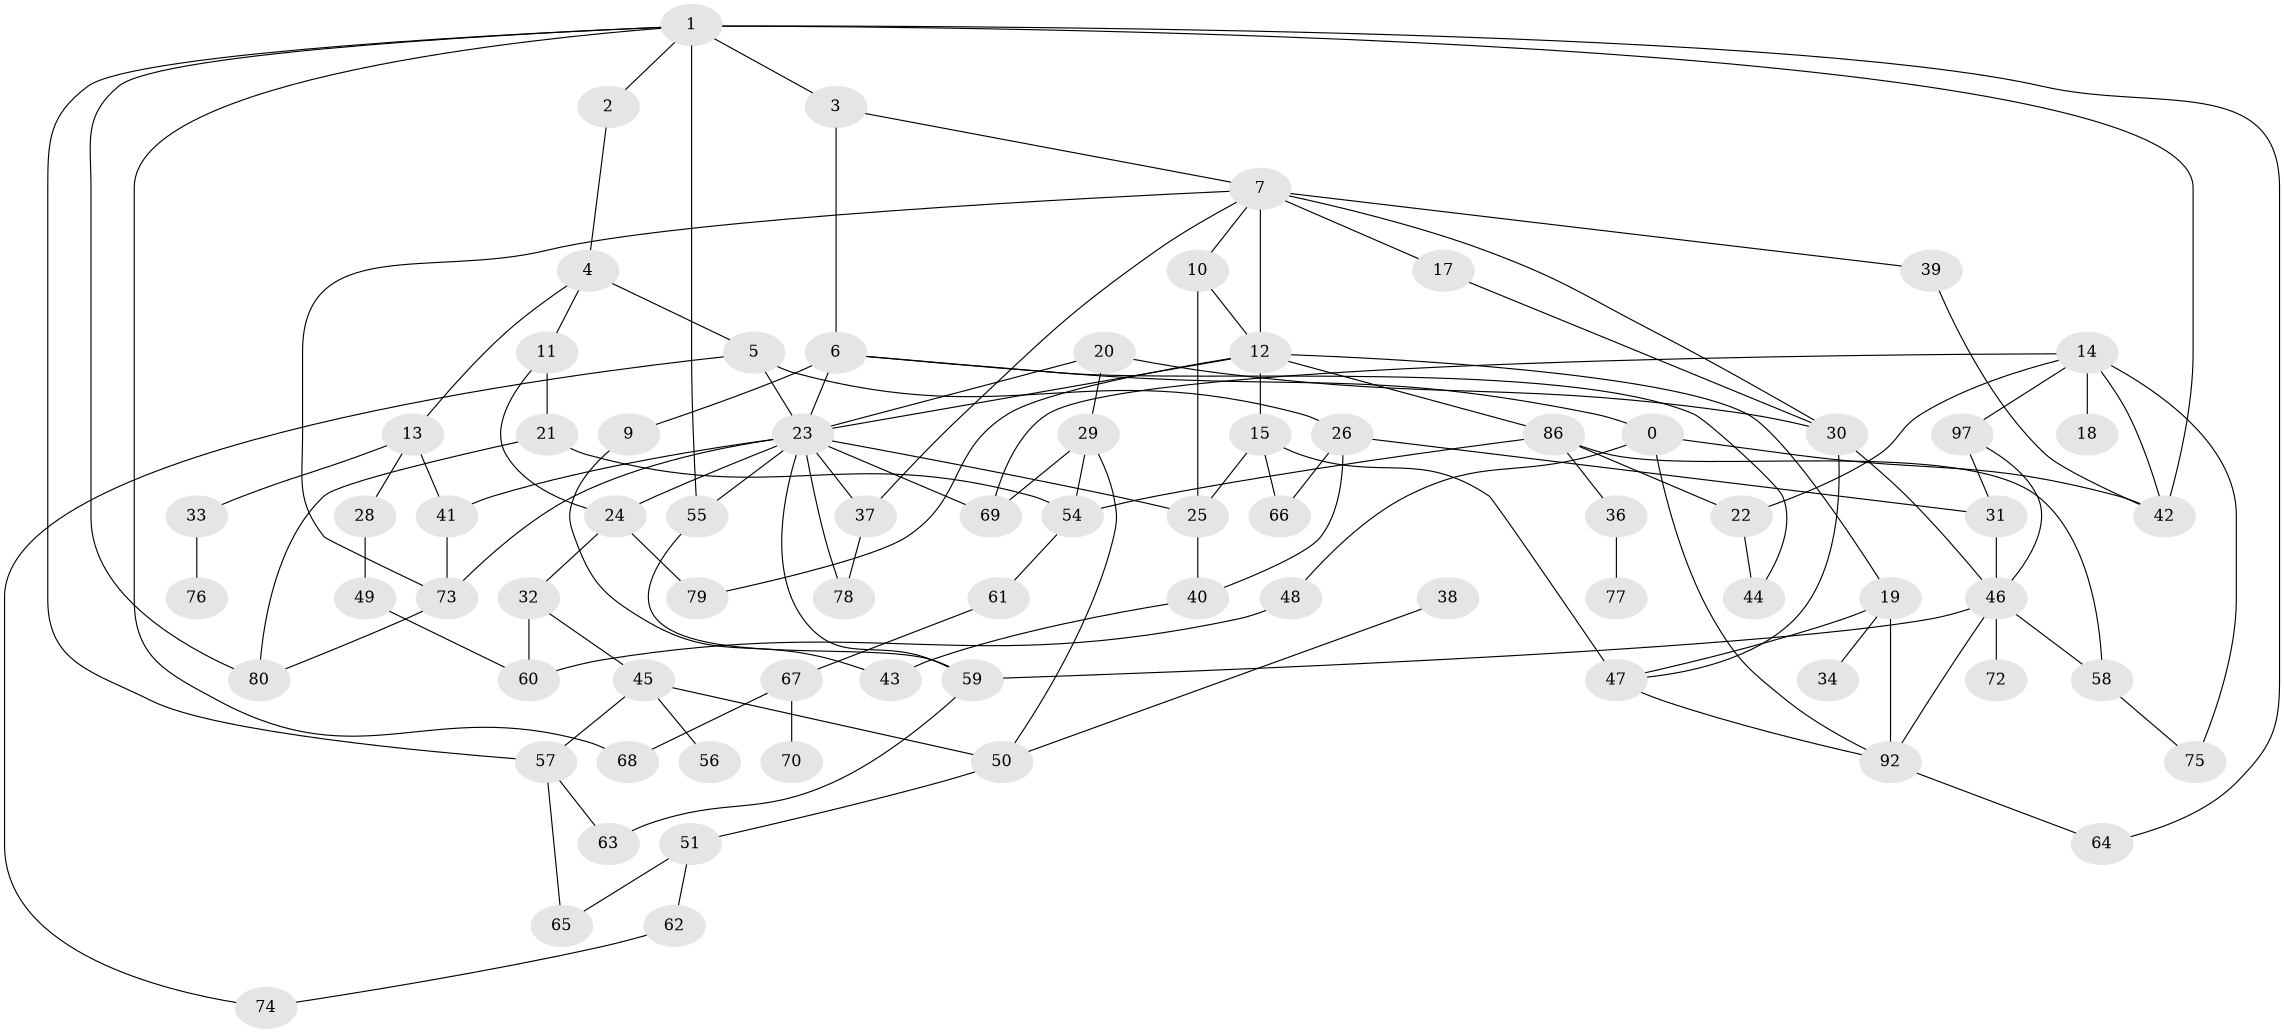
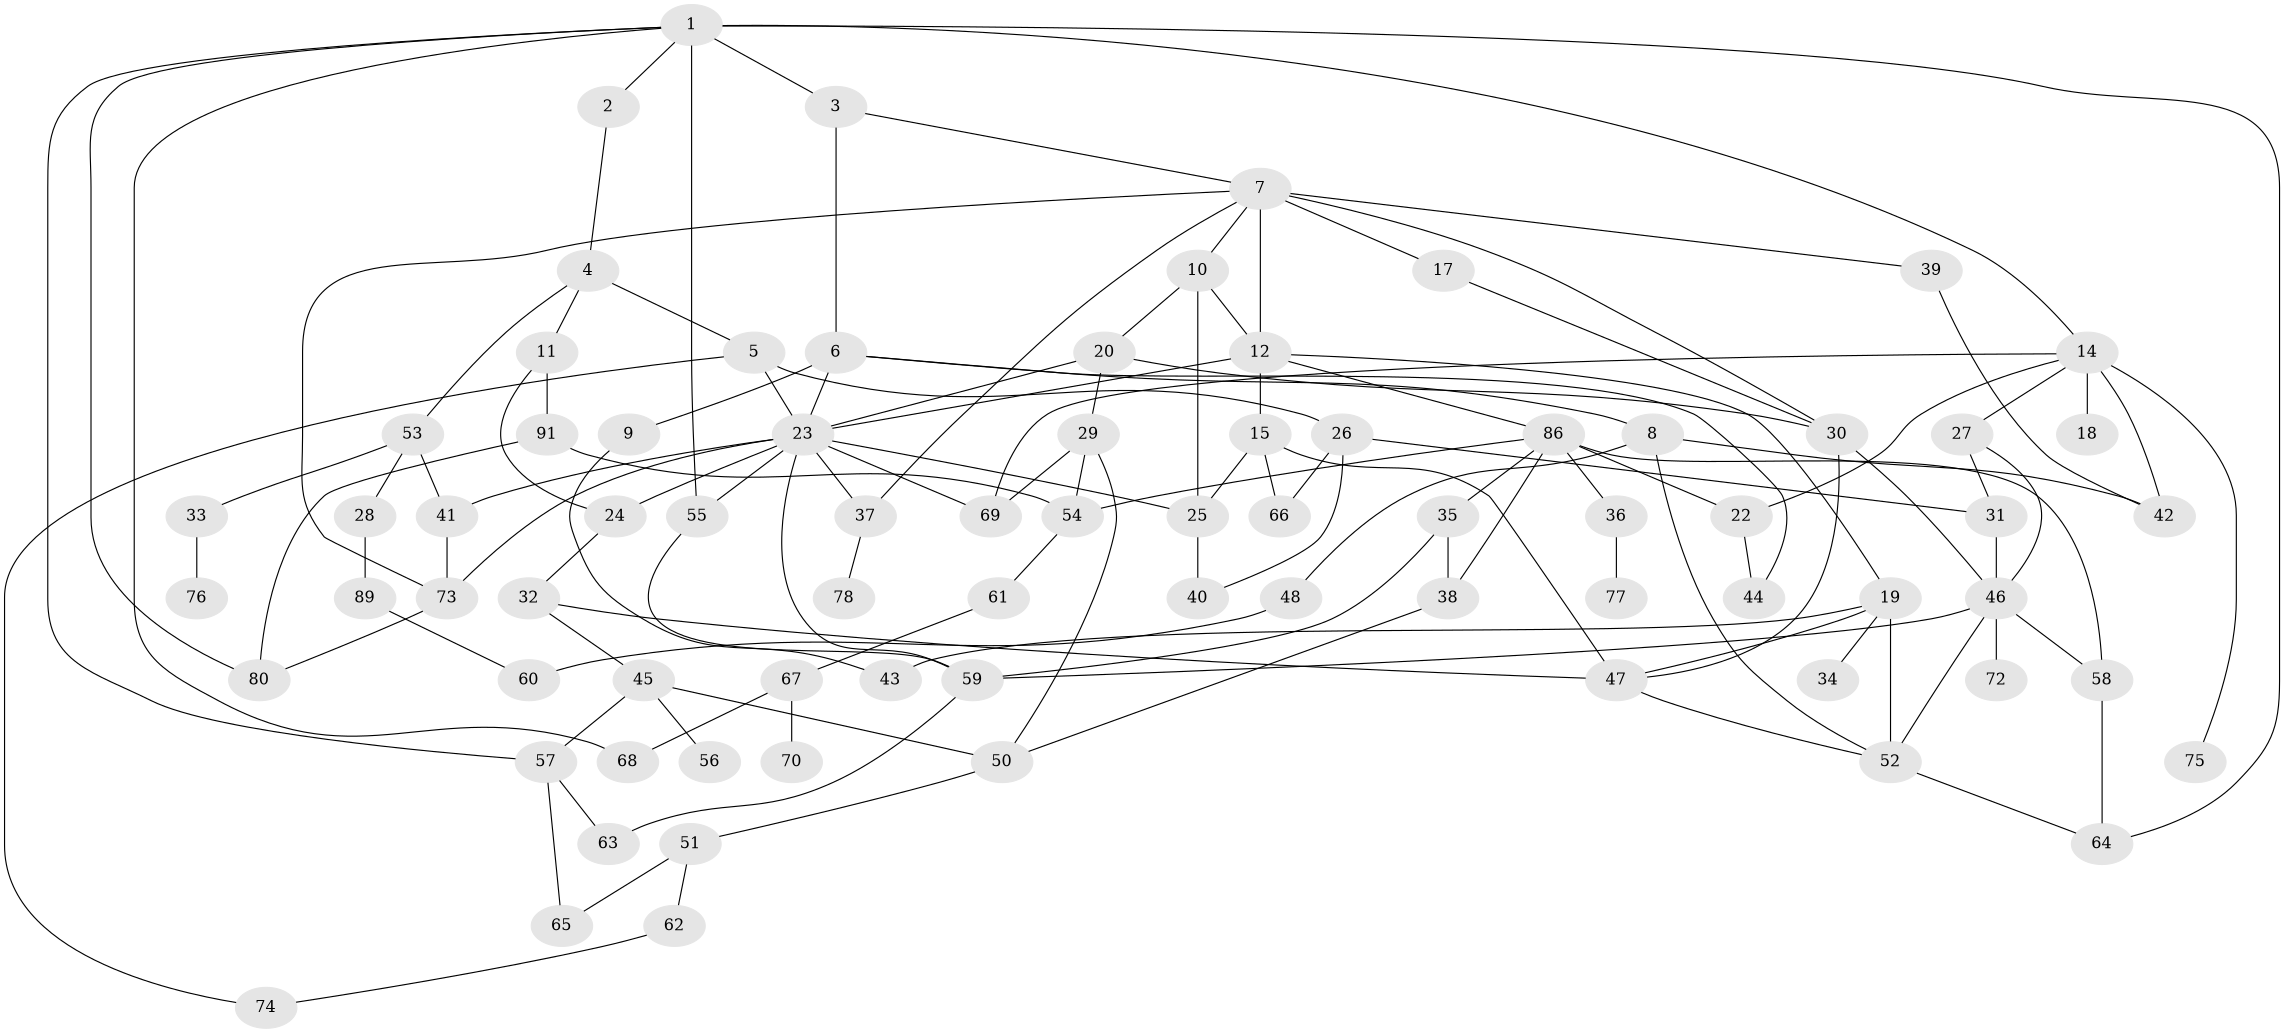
(1627, 57) -> (1425, 84)
none -> (1151, 312)
(413, 435) -> (413, 435)
(547, 435) -> (547, 435)
(1653, 435) -> (1653, 435)
(1962, 435) -> (1962, 435)
none -> (1448, 516)
(820, 517) -> none
none -> (1498, 523)
(365, 598) -> (365, 598)
(697, 598) -> none
(1040, 629) -> (1387, 631)
(529, 639) -> (1045, 651)
(2149, 721) -> (2102, 762)
(1891, 762) -> (1891, 762)
